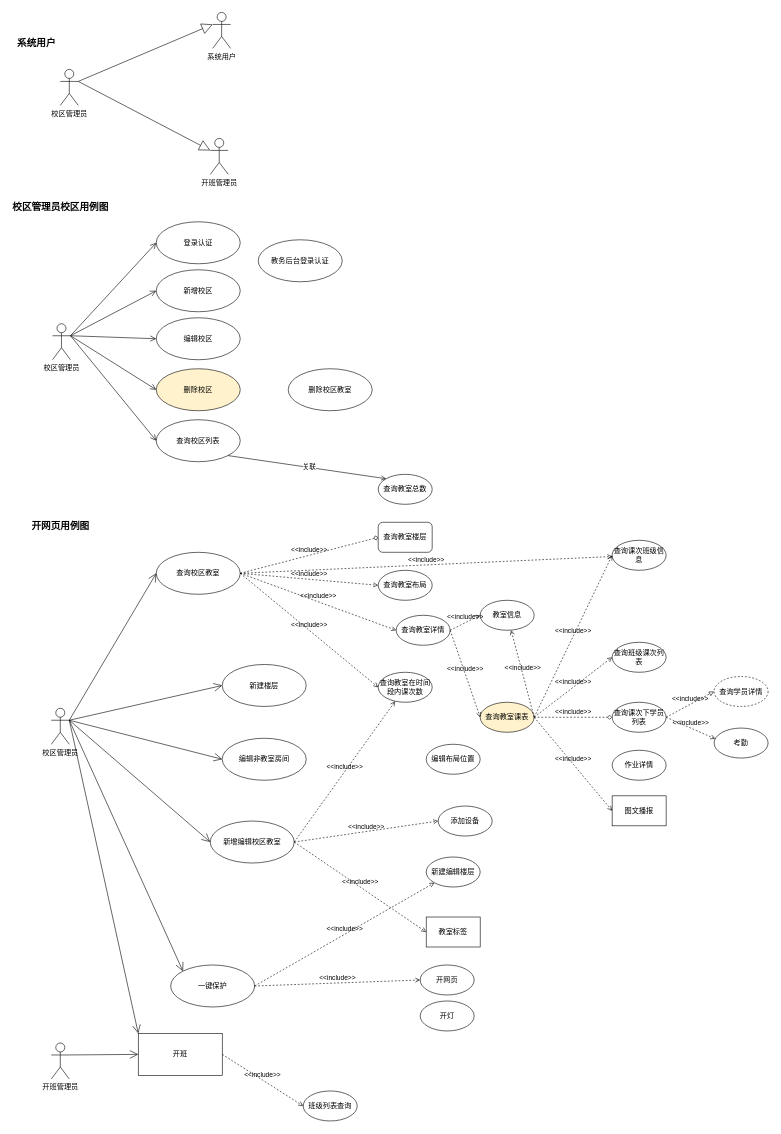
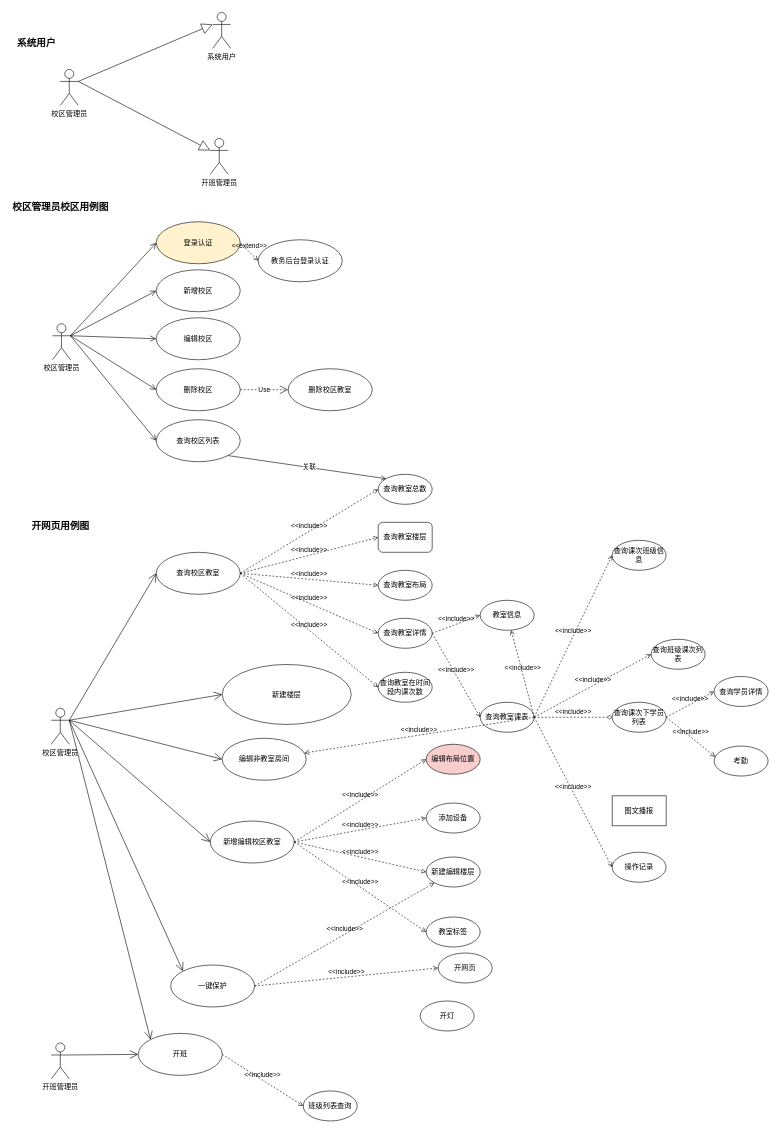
(198, 243) -> (198, 243)
none -> (243, 246)
(198, 390) -> (198, 390)
none -> (264, 390)
(373, 539) -> (374, 538)
(430, 565) -> (310, 531)
(423, 630) -> (405, 633)
(639, 657) -> (678, 654)
(264, 686) -> (287, 695)
(741, 692) -> (741, 692)
(708, 695) -> (710, 694)
(507, 717) -> (507, 717)
(741, 743) -> (741, 761)
(453, 759) -> (453, 759)
(639, 765) -> none
(346, 770) -> (362, 857)
(579, 771) -> (414, 736)
none -> (575, 796)
none -> (363, 799)
(465, 821) -> (453, 818)
none -> (639, 867)
(453, 932) -> (453, 932)
(447, 980) -> (465, 968)
(180, 1055) -> (180, 1055)
